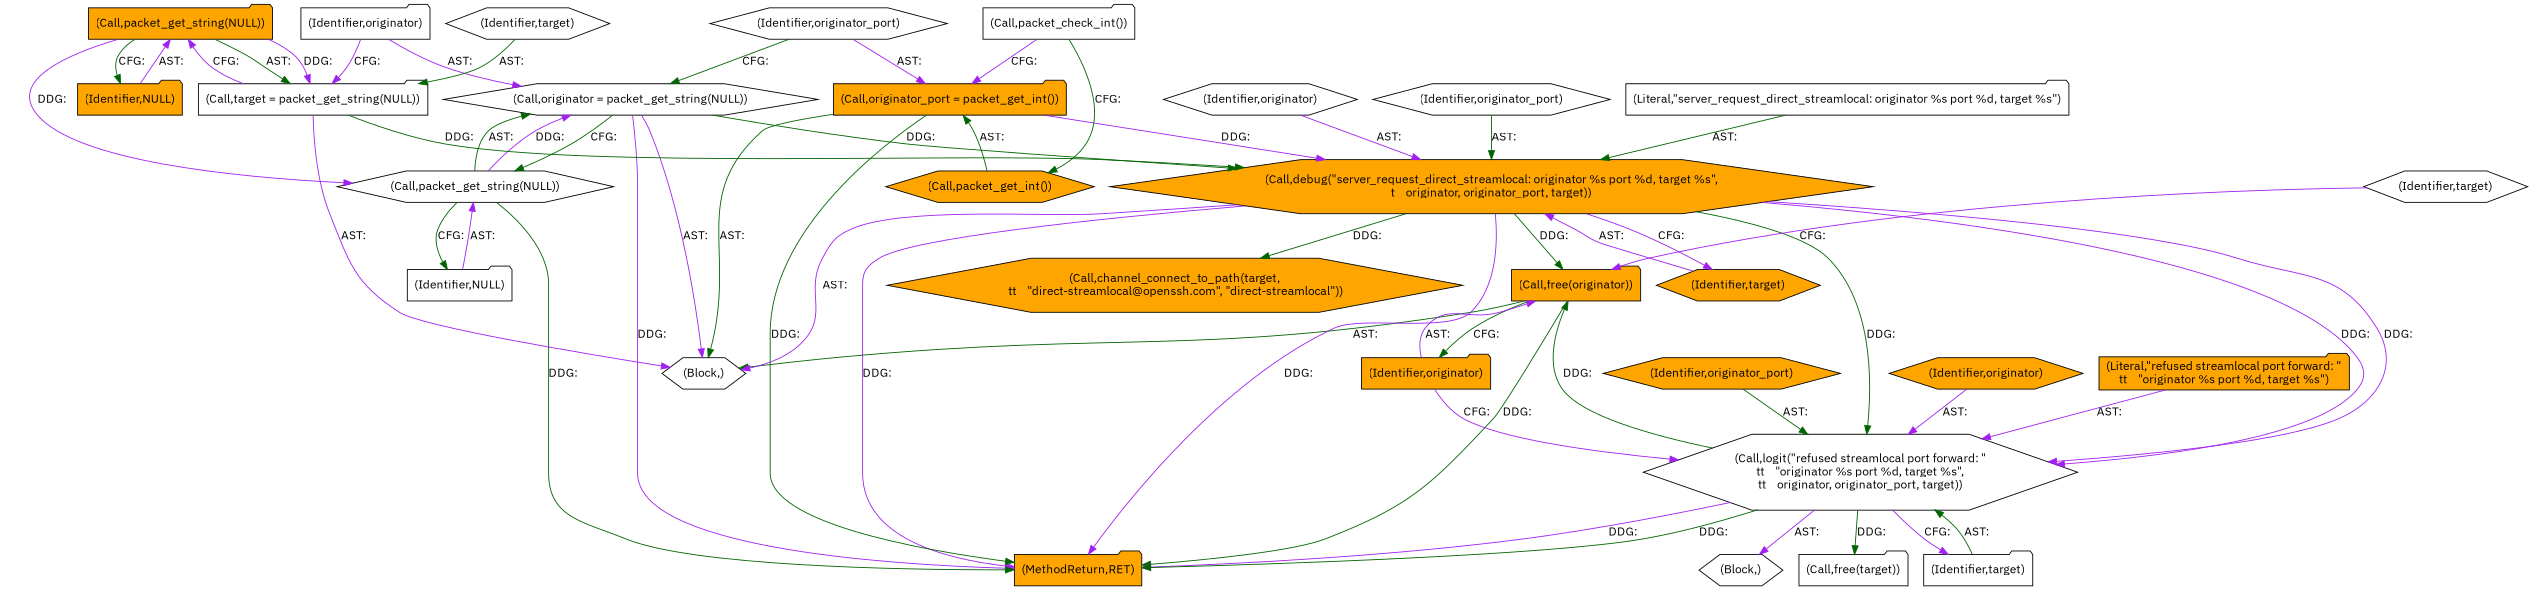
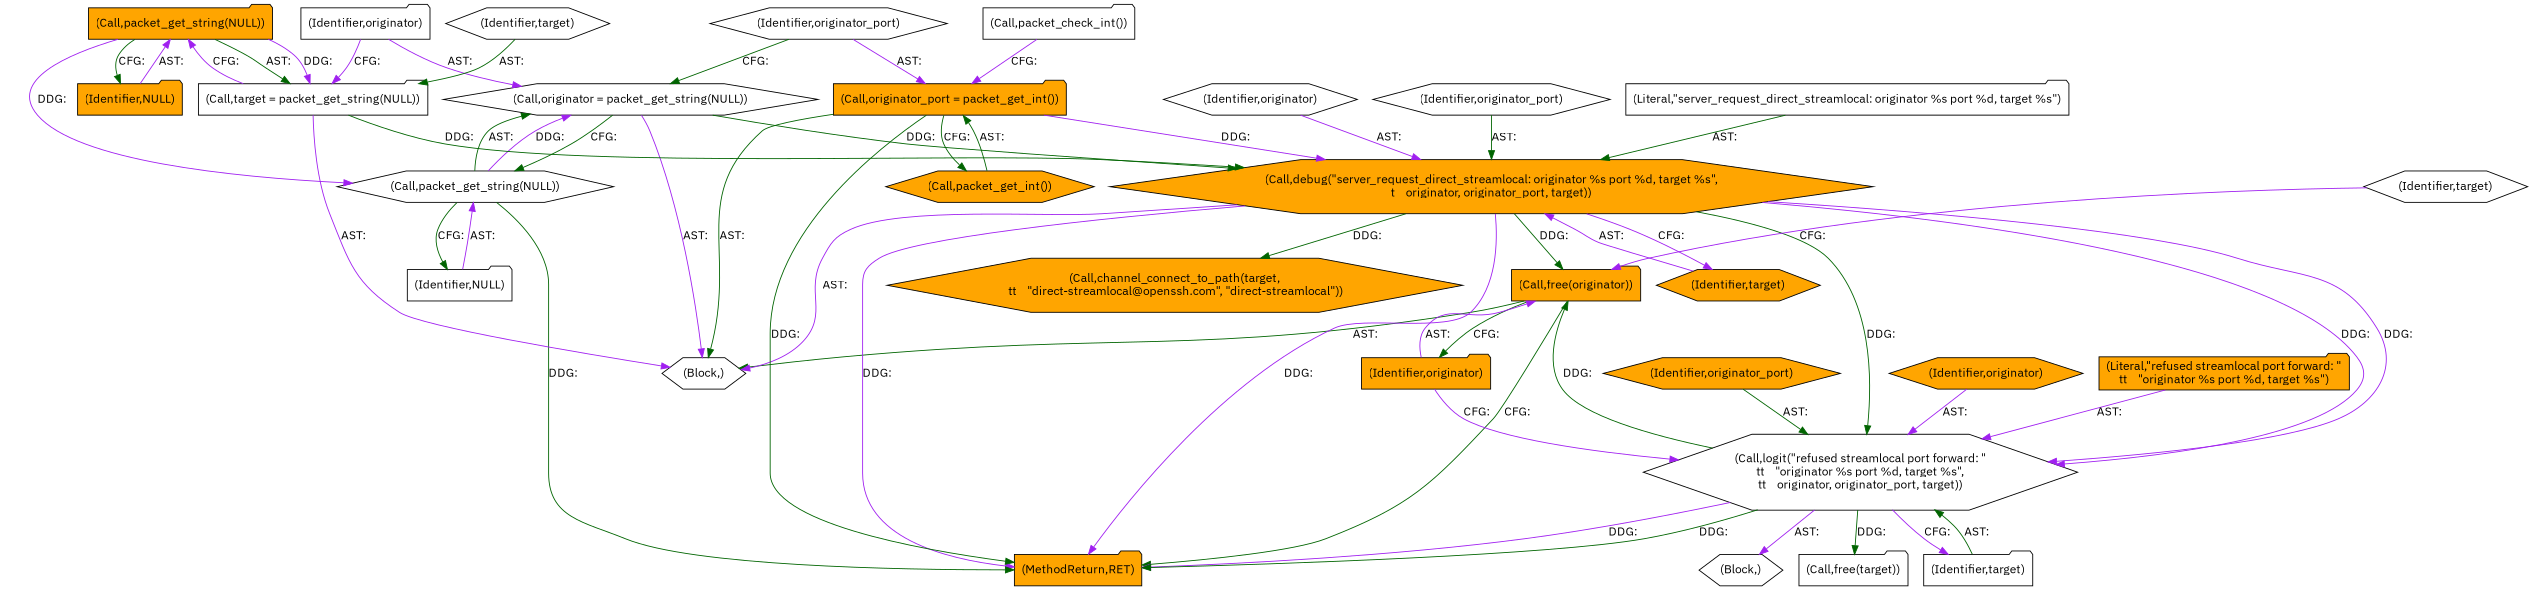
(1094, 109) -> (943, 141)
(1519, 412) -> (1519, 412)
(645, 491) -> none
